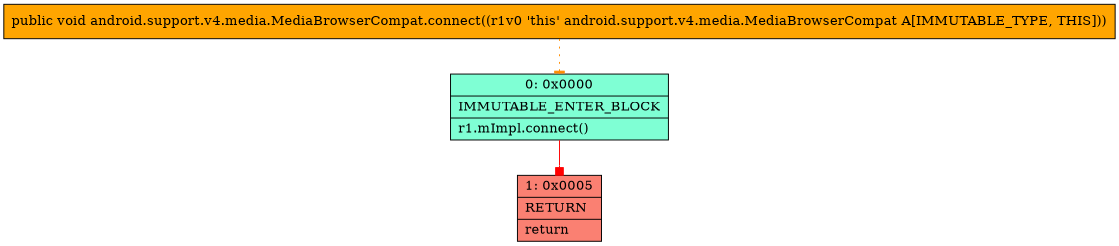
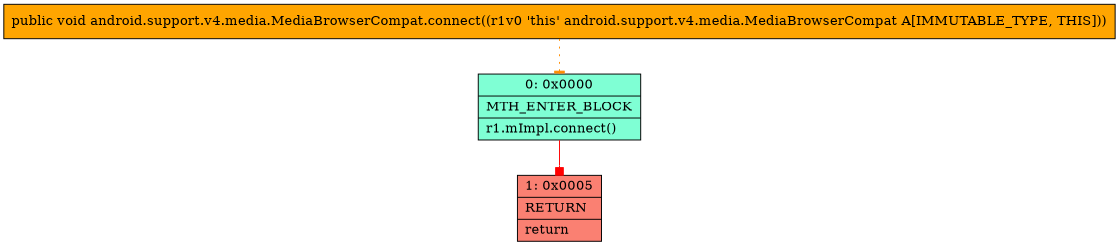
(559, 107) -> (559, 107)
